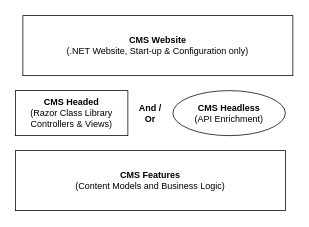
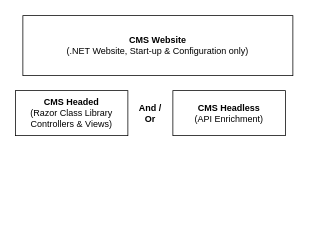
(229, 113) -> (229, 113)
(150, 180) -> none
